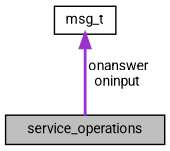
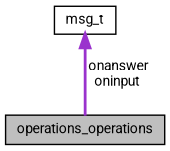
(85, 130) -> (85, 130)
